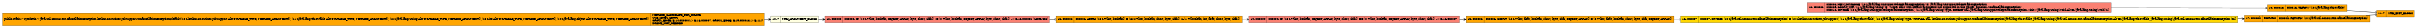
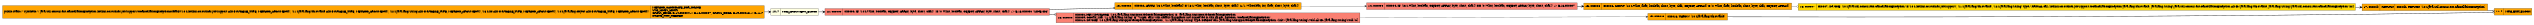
none -> (1052, 14)
